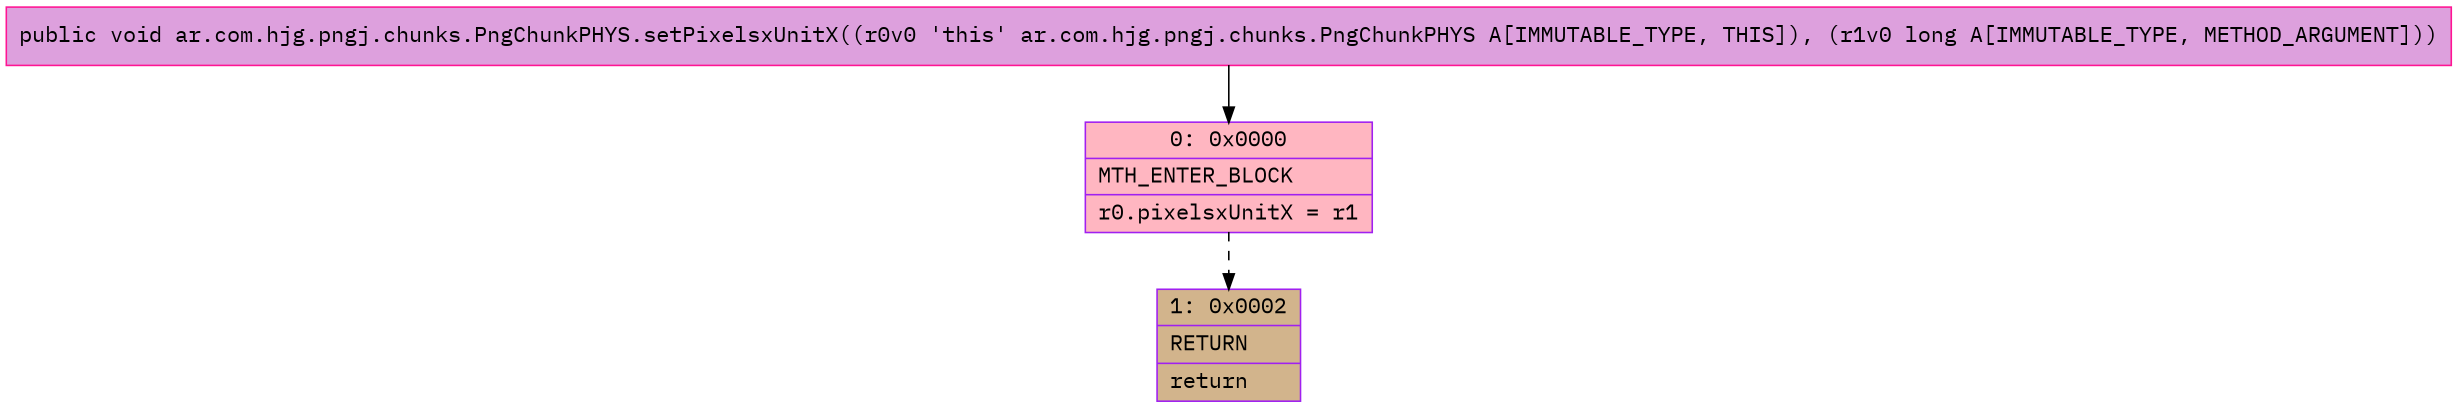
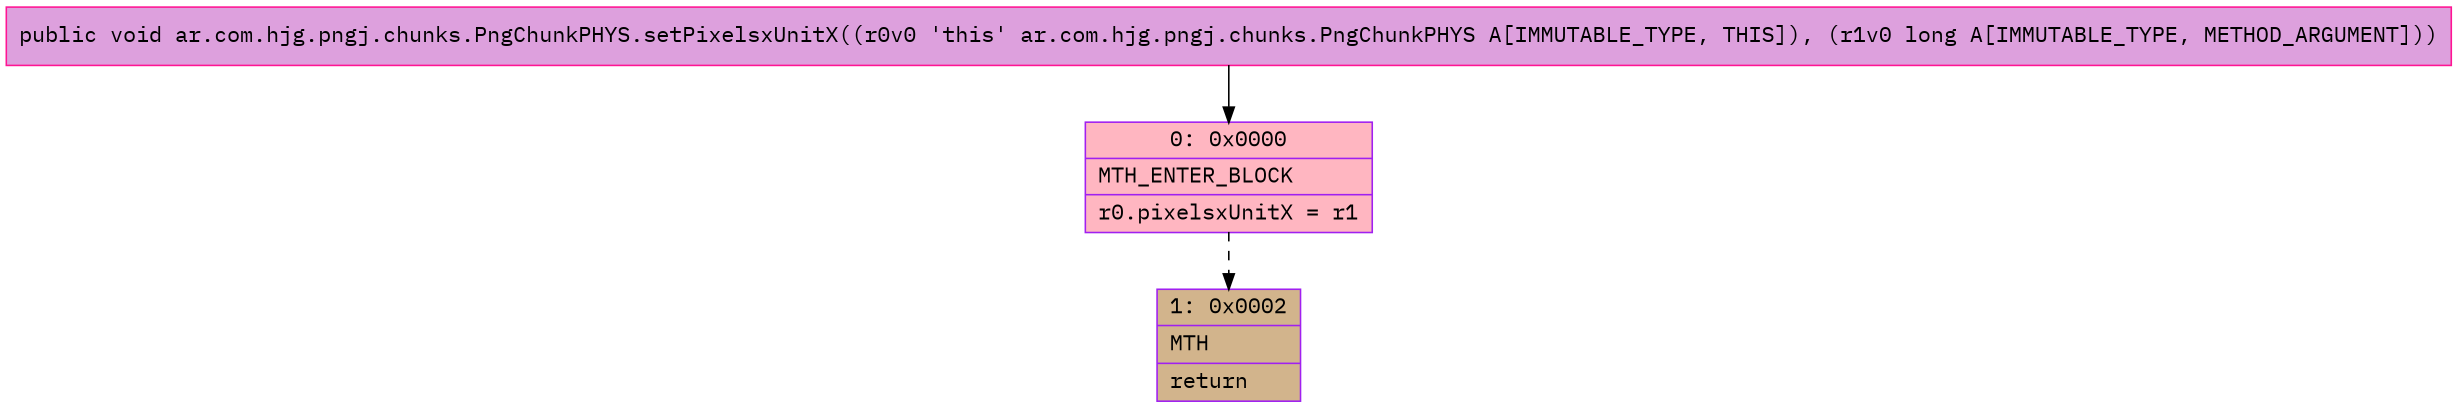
(1209, 344) -> (1189, 344)
